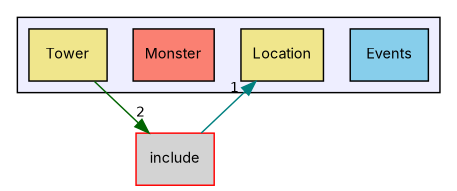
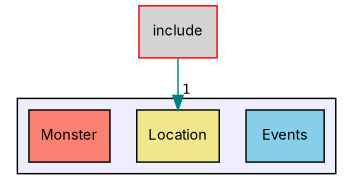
(68, 55) -> none
